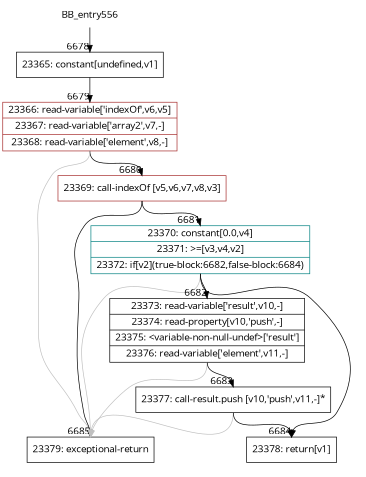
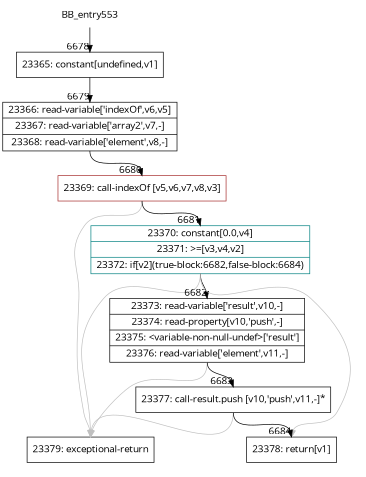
(90, 15) -> (90, 15)
(90, 127) -> (90, 127)
(38, 284) -> none
(79, 293) -> (79, 293)
(328, 317) -> (328, 317)
